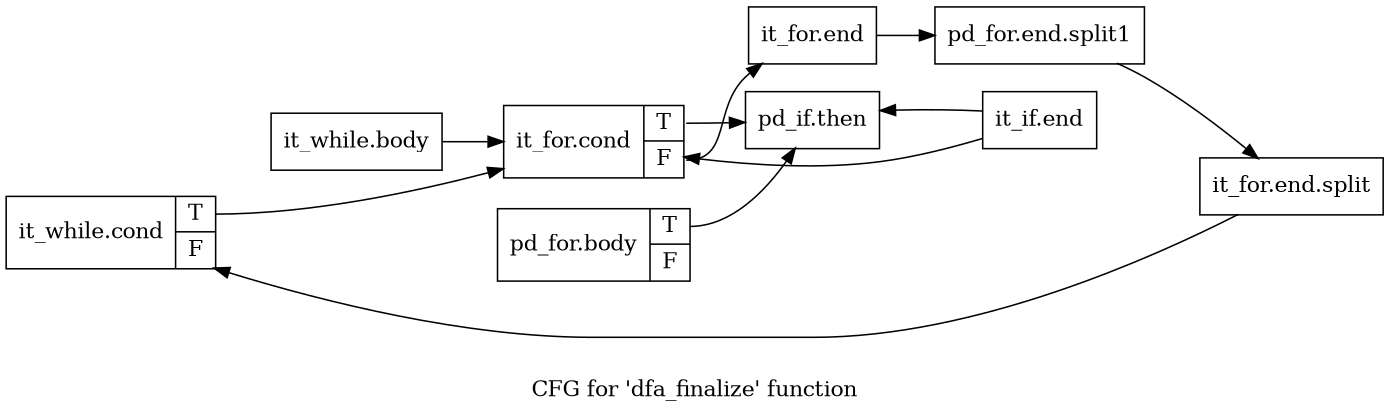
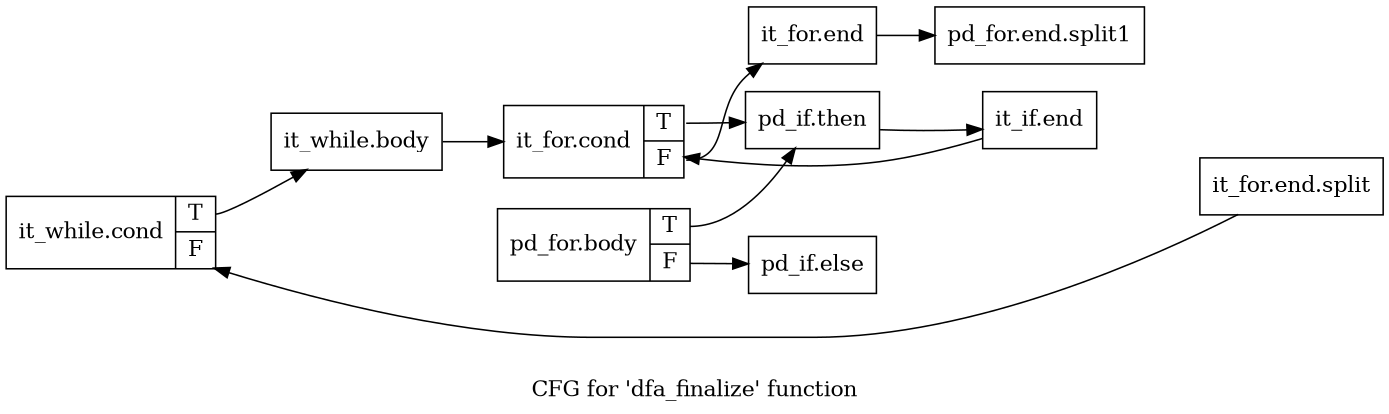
(1184, 102) -> none
(939, 110) -> (924, 131)
(353, 202) -> (255, 197)
none -> (812, 265)
